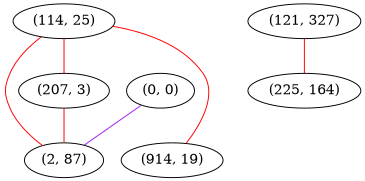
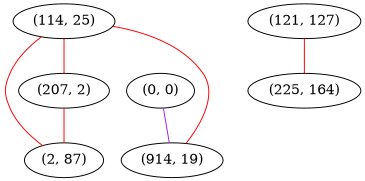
(304, 21) -> (304, 21)
(64, 91) -> (64, 91)
(113, 125) -> (166, 125)
